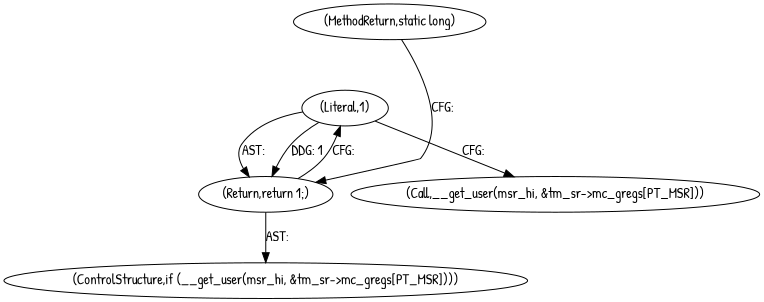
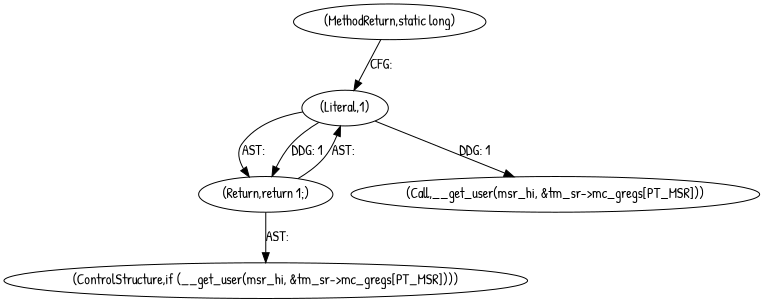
(425, 150) -> (370, 61)
(345, 151) -> (345, 151)
(475, 151) -> (475, 151)
